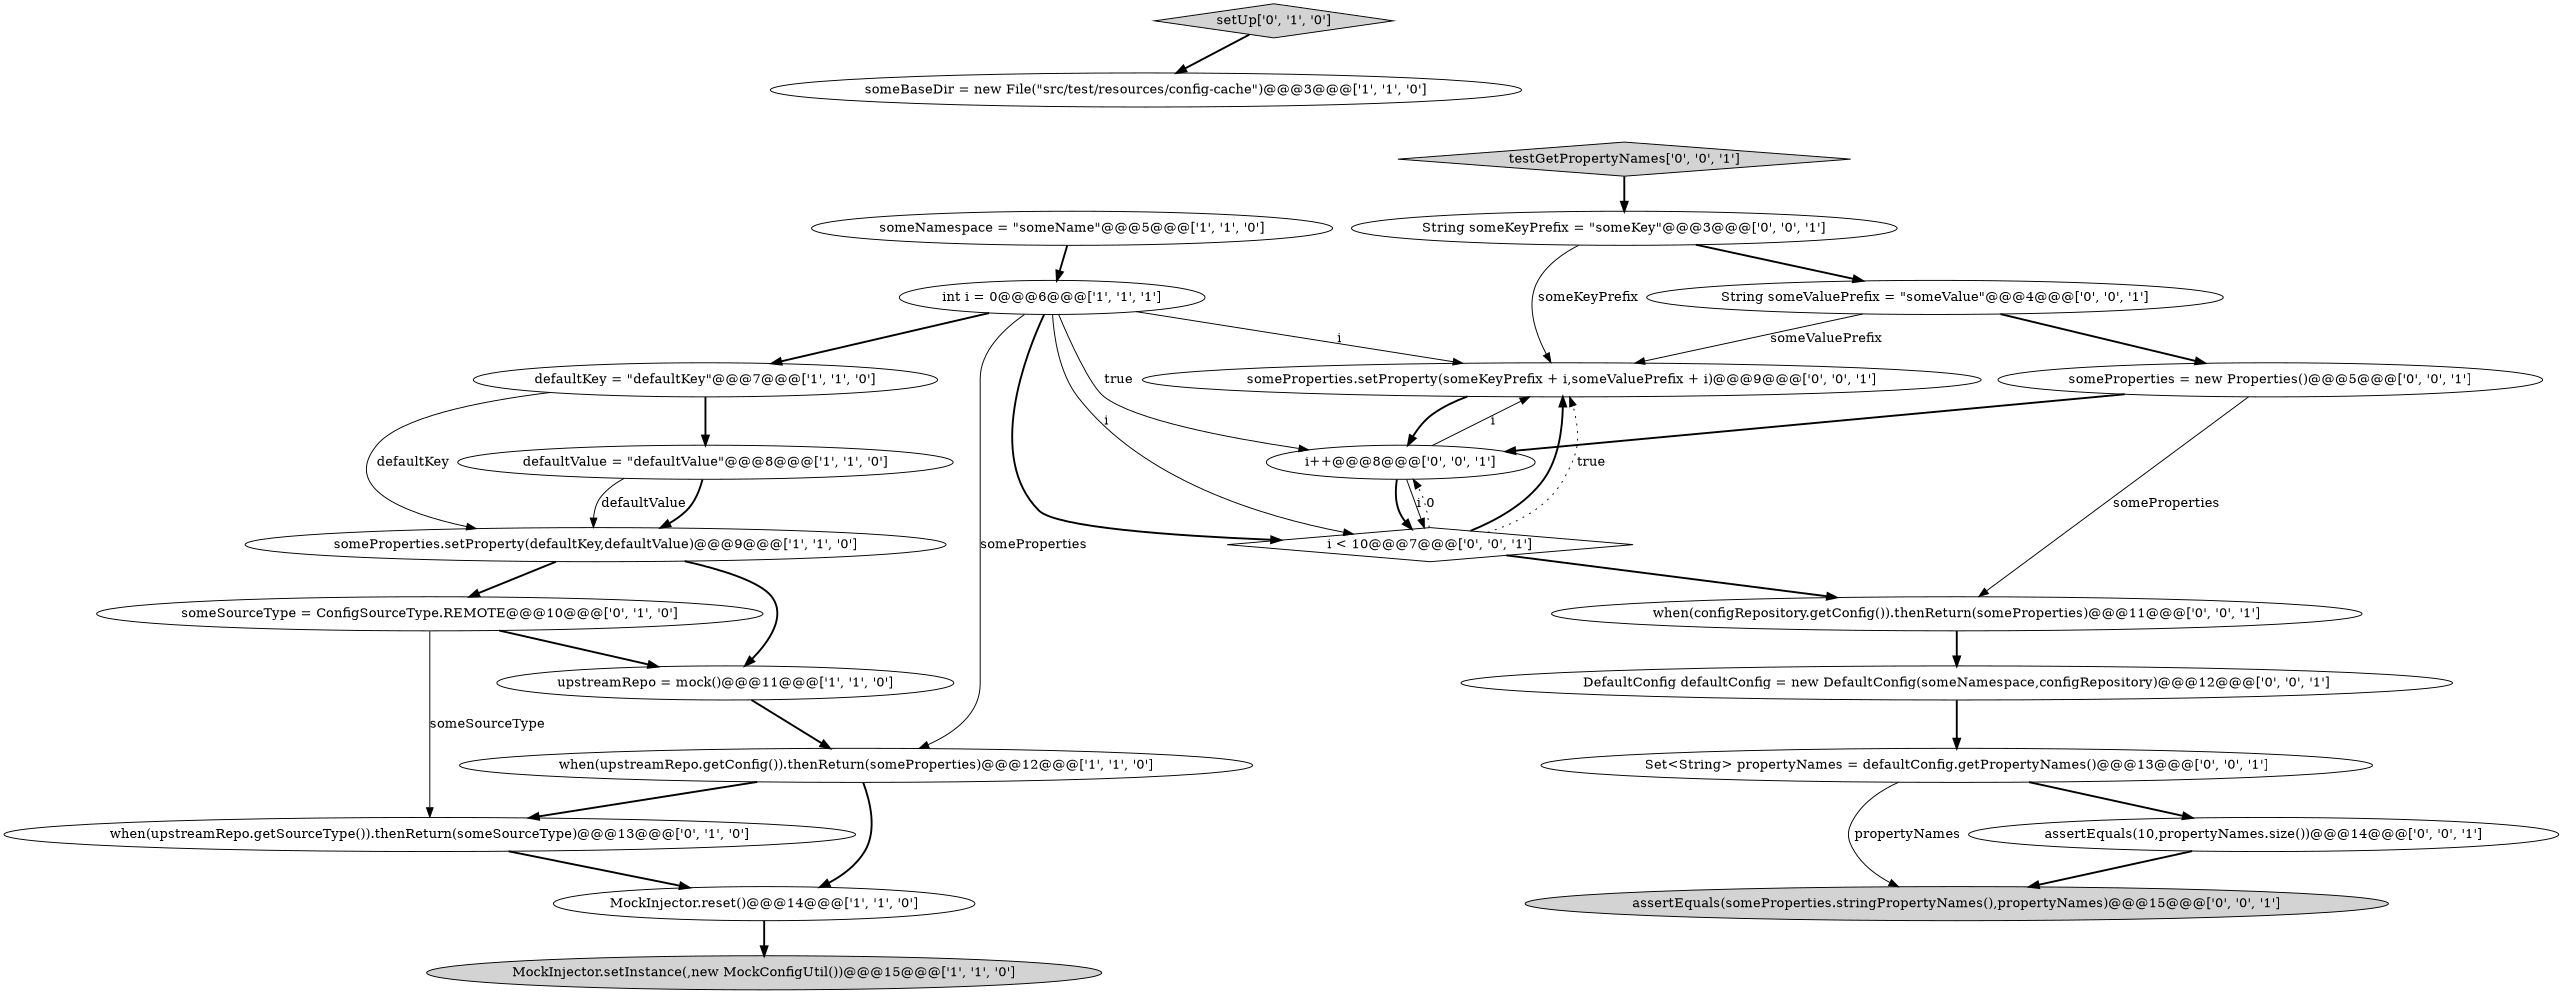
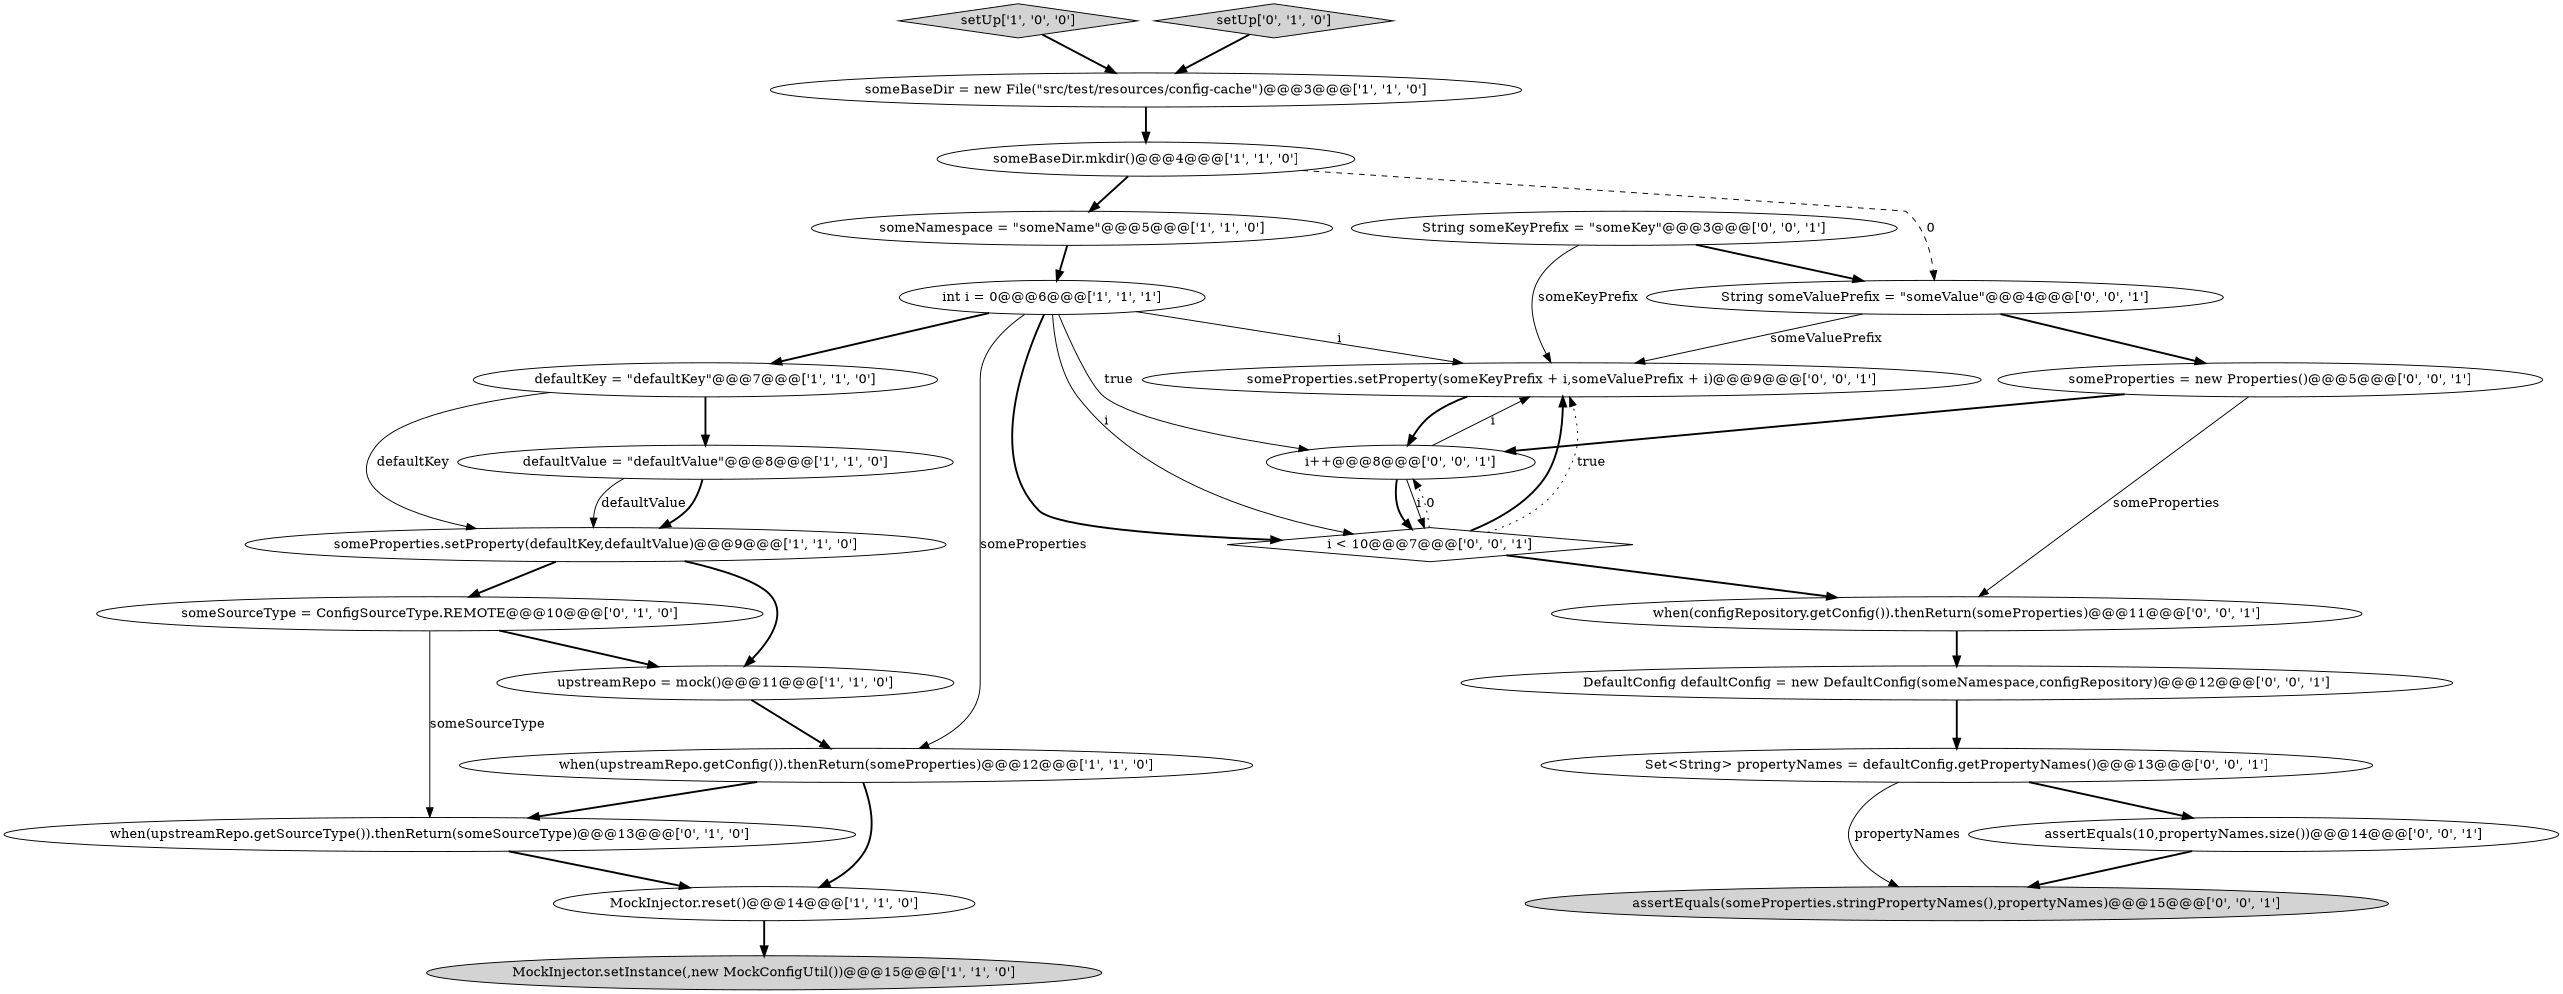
none -> (1018, 21)
none -> (1146, 159)
(1624, 159) -> none
